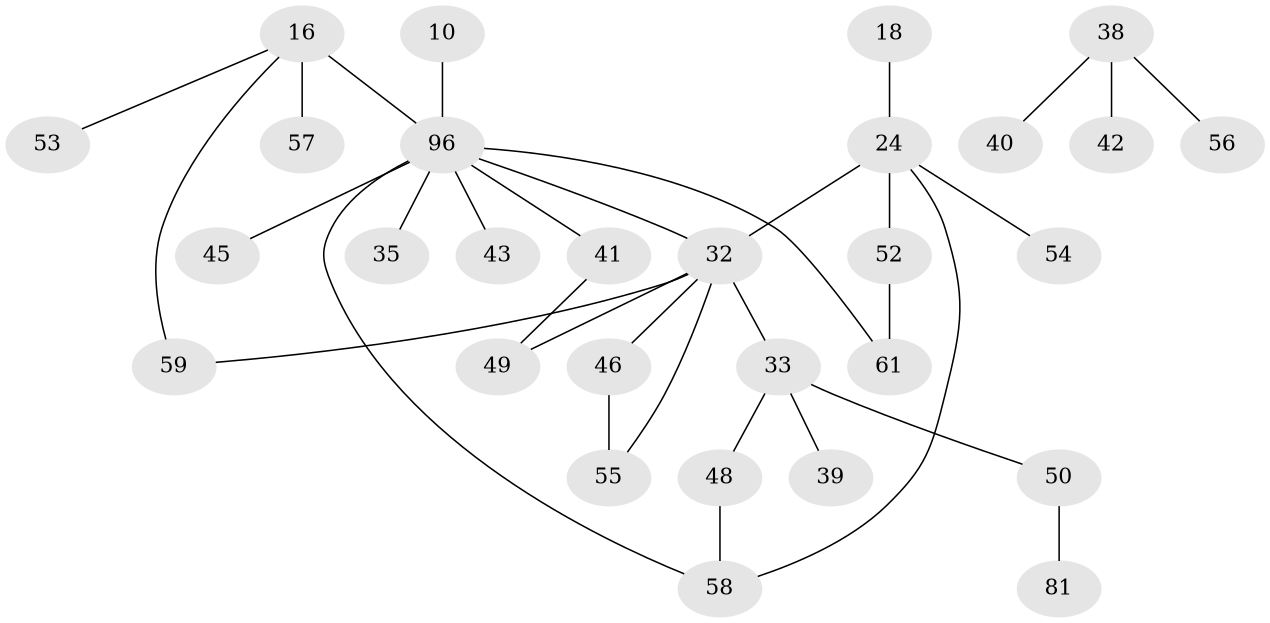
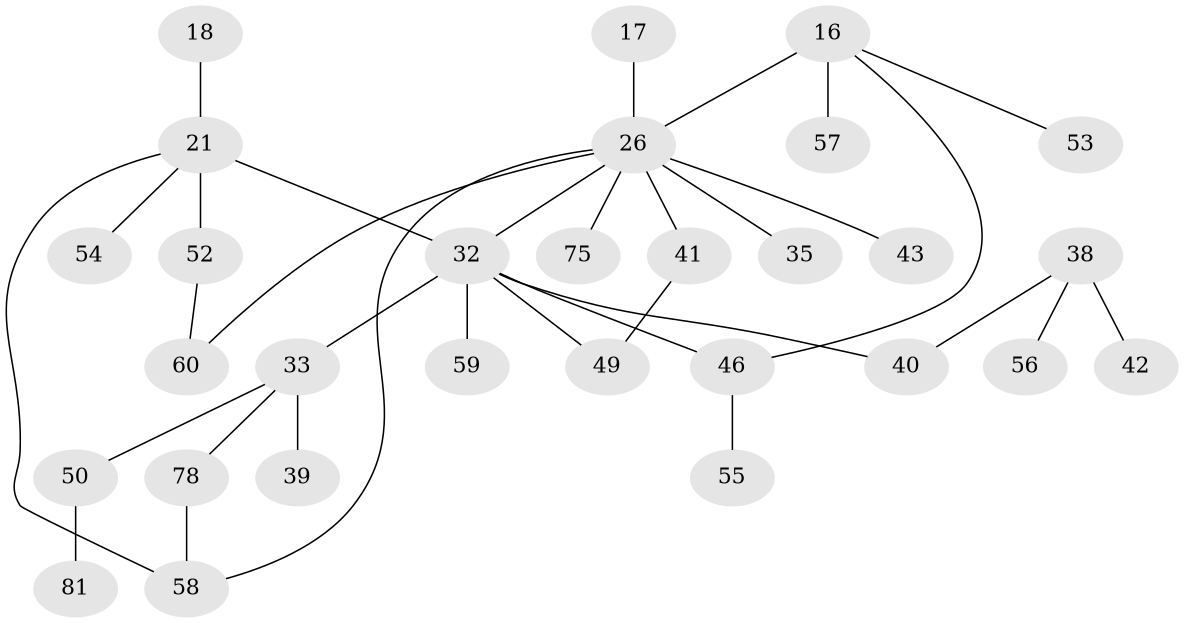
(442, 34) -> (634, 34)
(442, 145) -> (634, 145)
(890, 145) -> (201, 145)
(181, 184) -> (980, 253)
(217, 256) -> (578, 256)
(890, 367) -> (187, 367)
(676, 371) -> (682, 321)
(720, 478) -> (187, 478)
